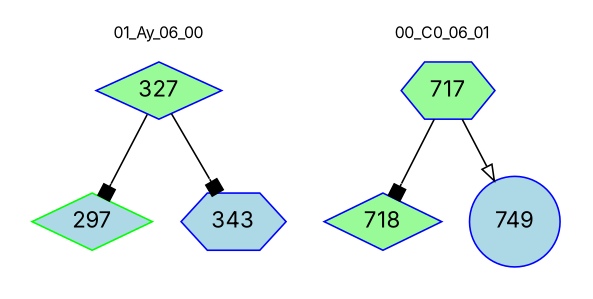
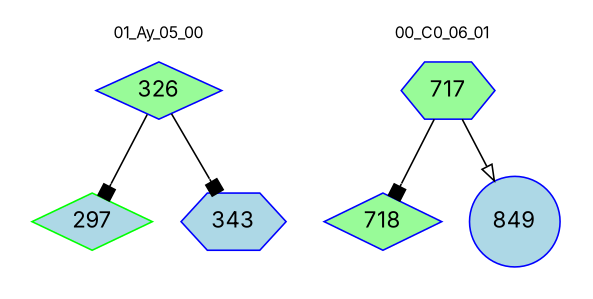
(159, 34) -> (159, 34)
(159, 91) -> (159, 91)
(515, 222) -> (515, 222)
